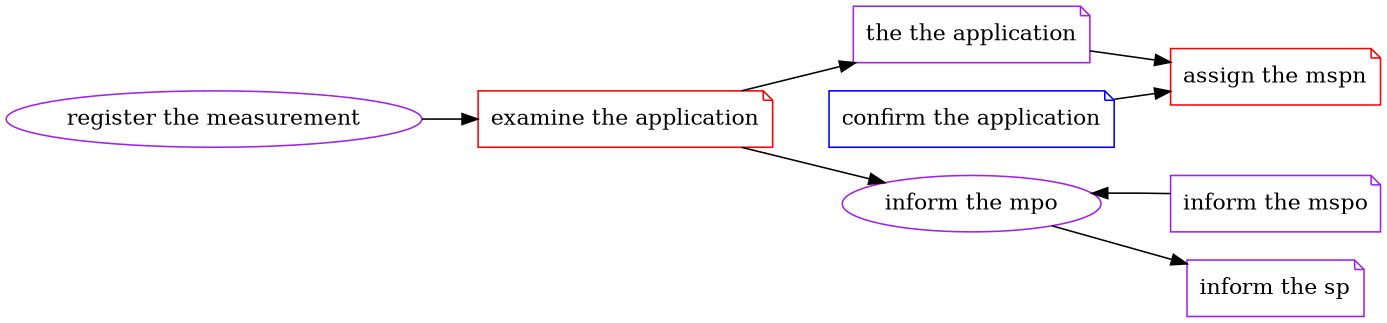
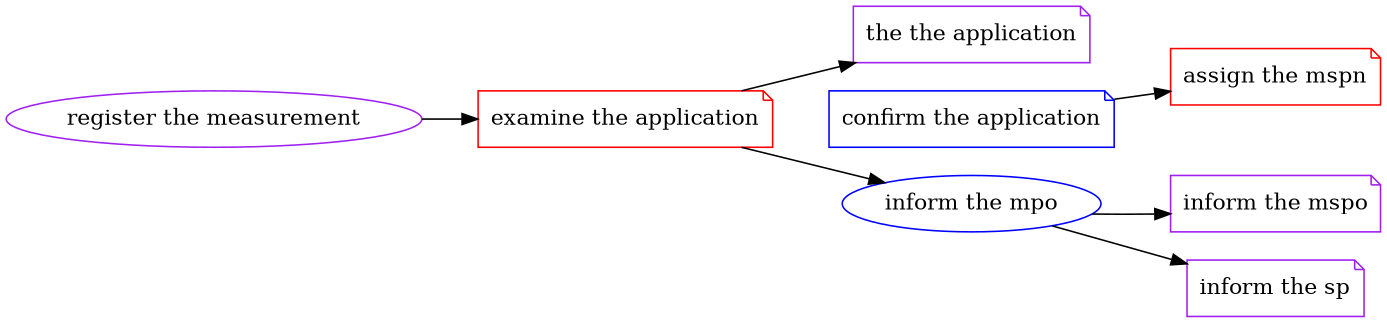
(1122, 55) -> none
(1139, 193) -> (1123, 214)
(972, 204) -> (972, 204)
